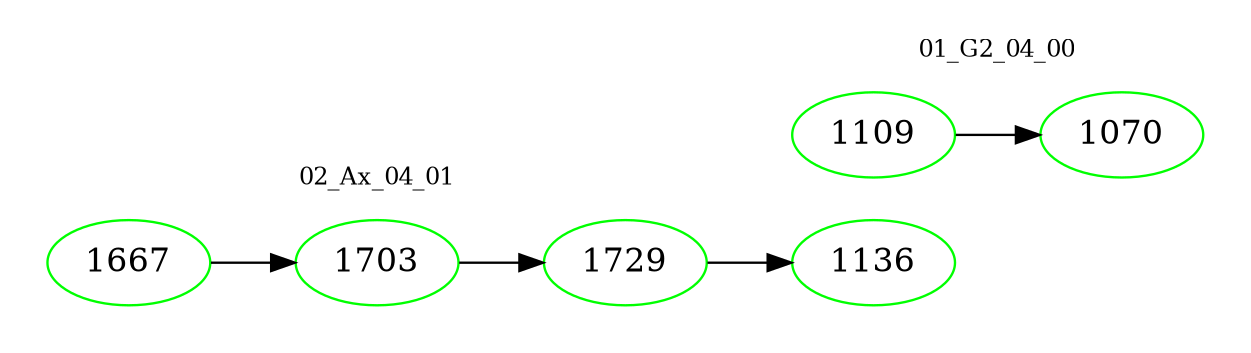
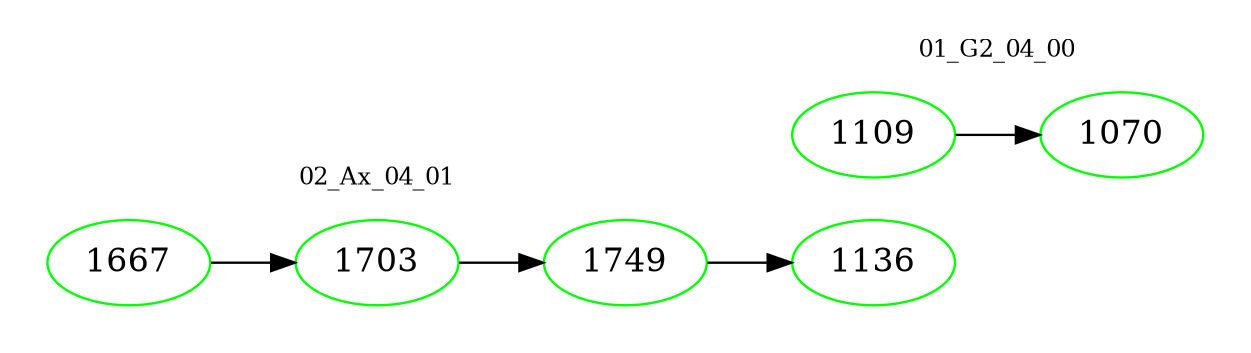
(625, 263) -> (625, 263)
